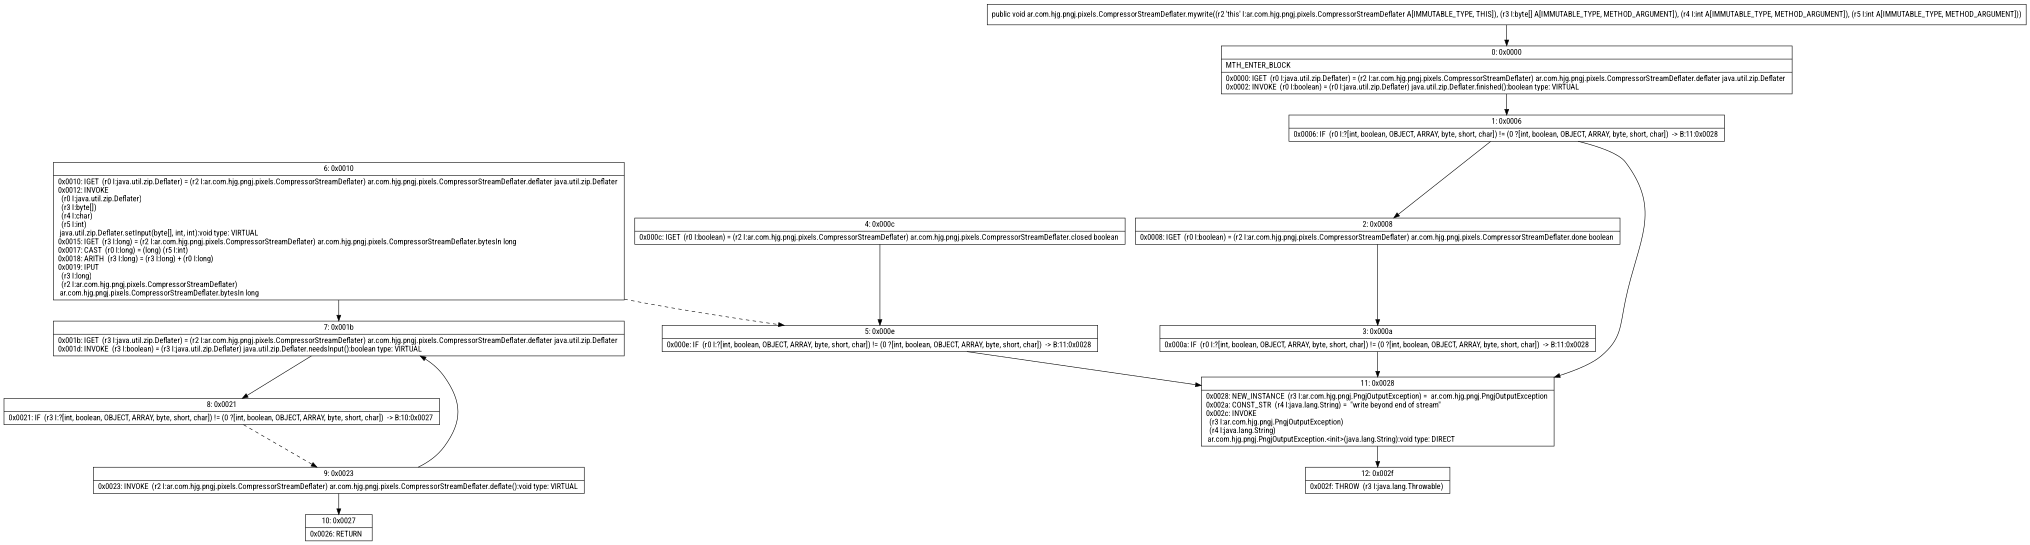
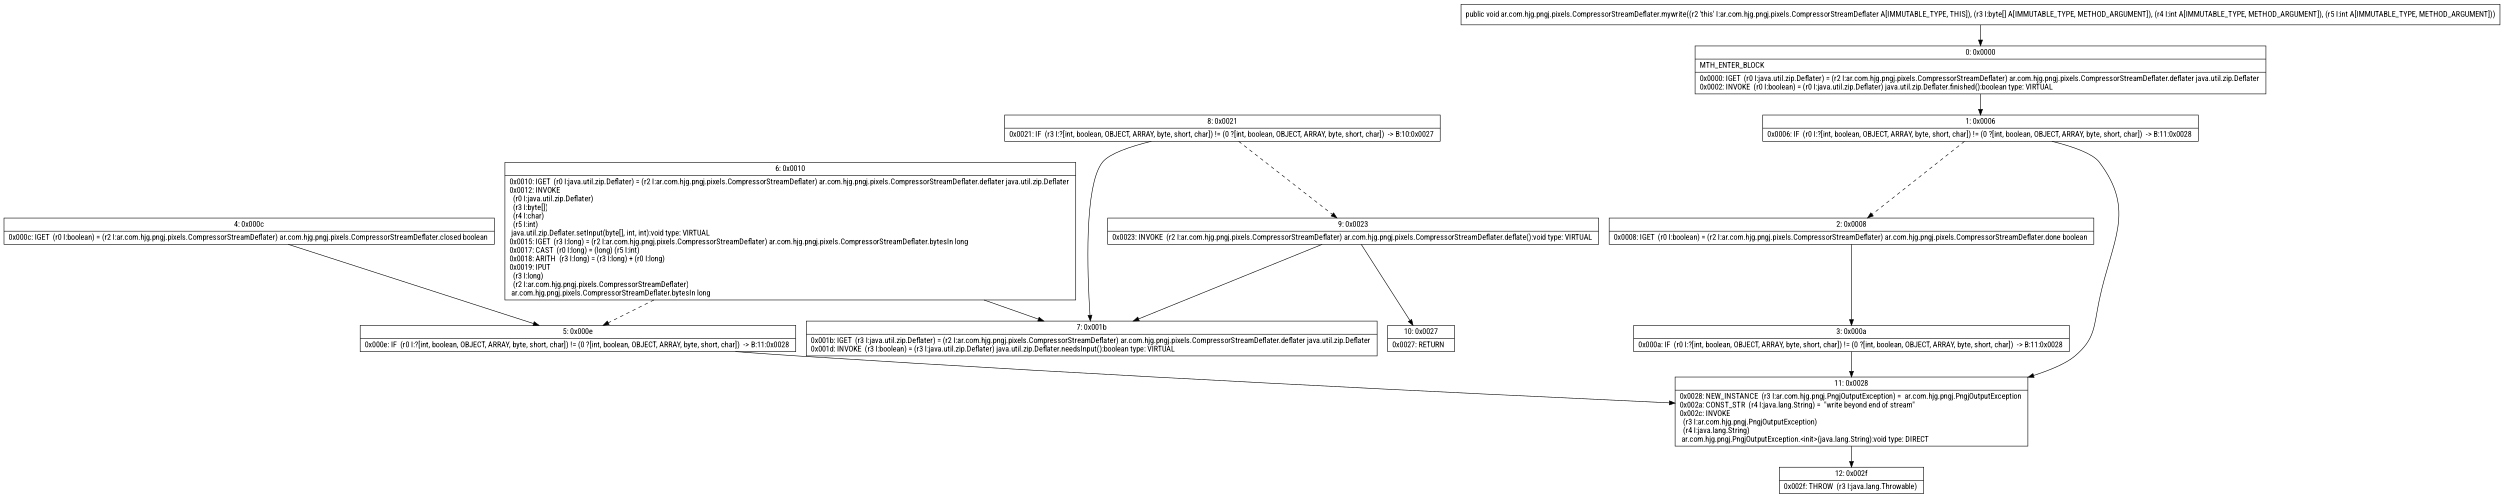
(1445, 178) -> (1918, 178)
(279, 376) -> (1090, 211)
(339, 534) -> (1421, 345)
